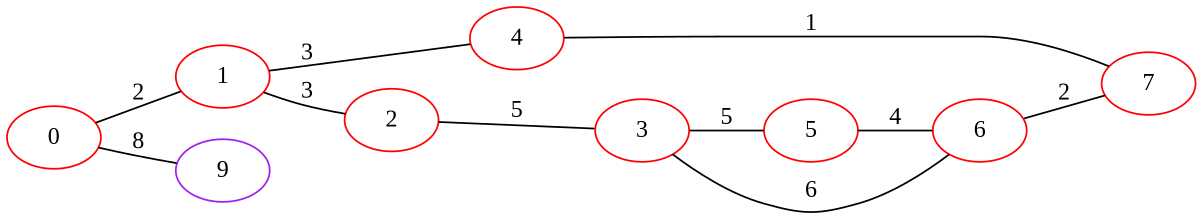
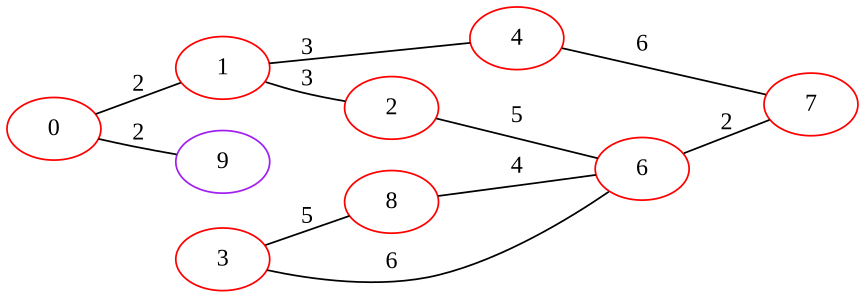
(811, 23) -> (642, 44)
(517, 125) -> (517, 138)
(811, 131) -> (392, 202)
(138, 142) -> (138, 133)
